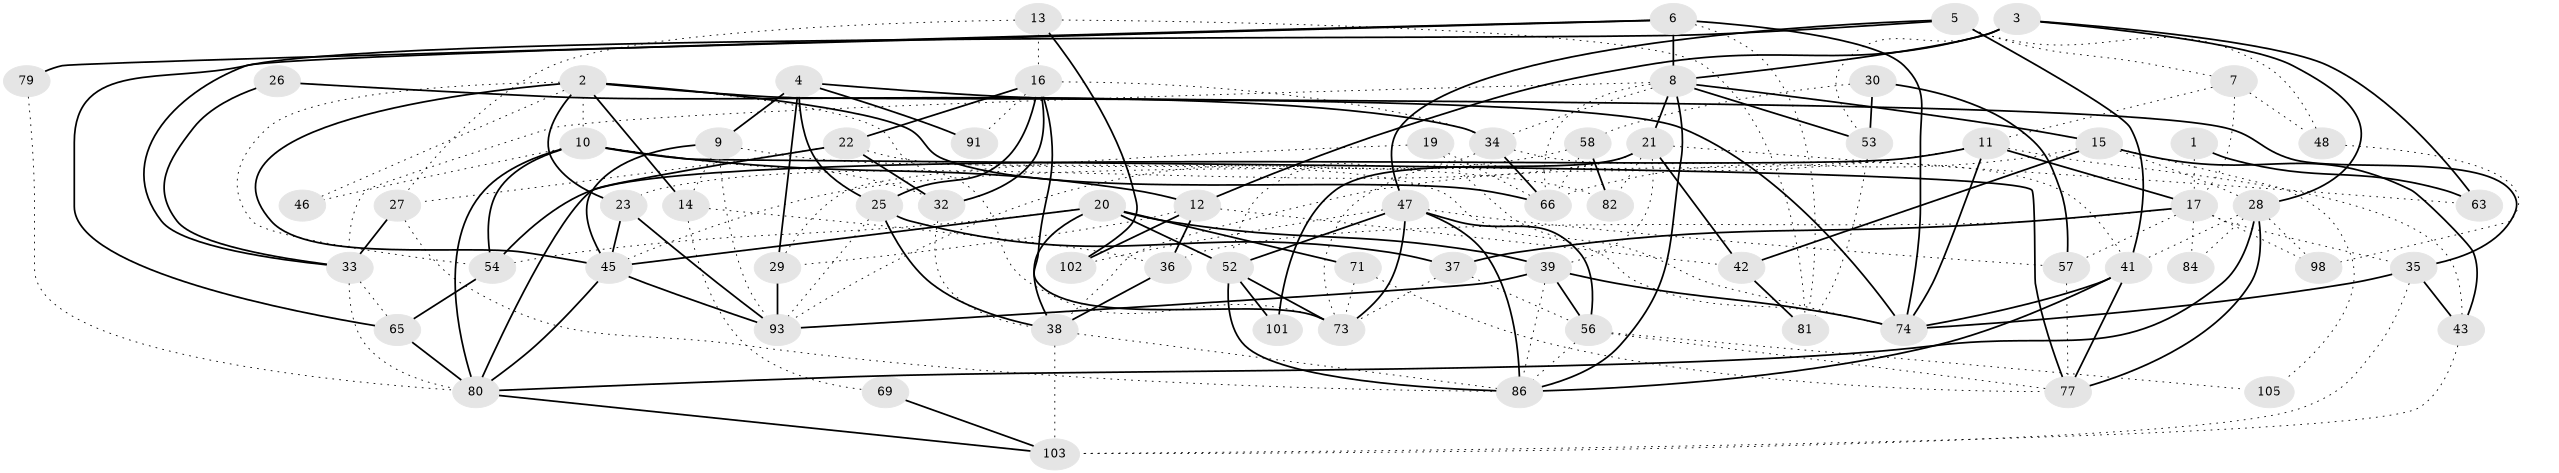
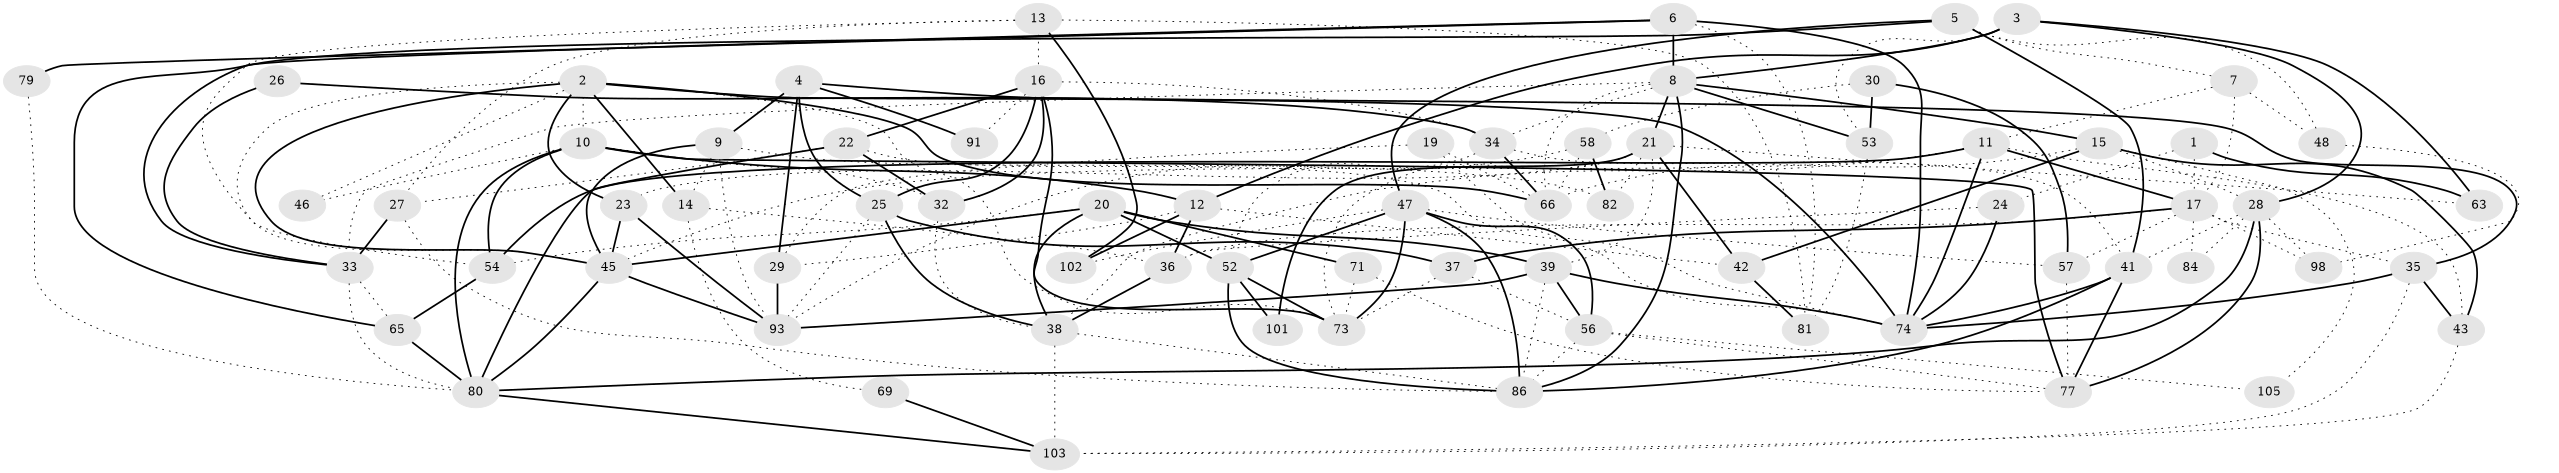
none -> (366, 46)
none -> (2001, 206)
